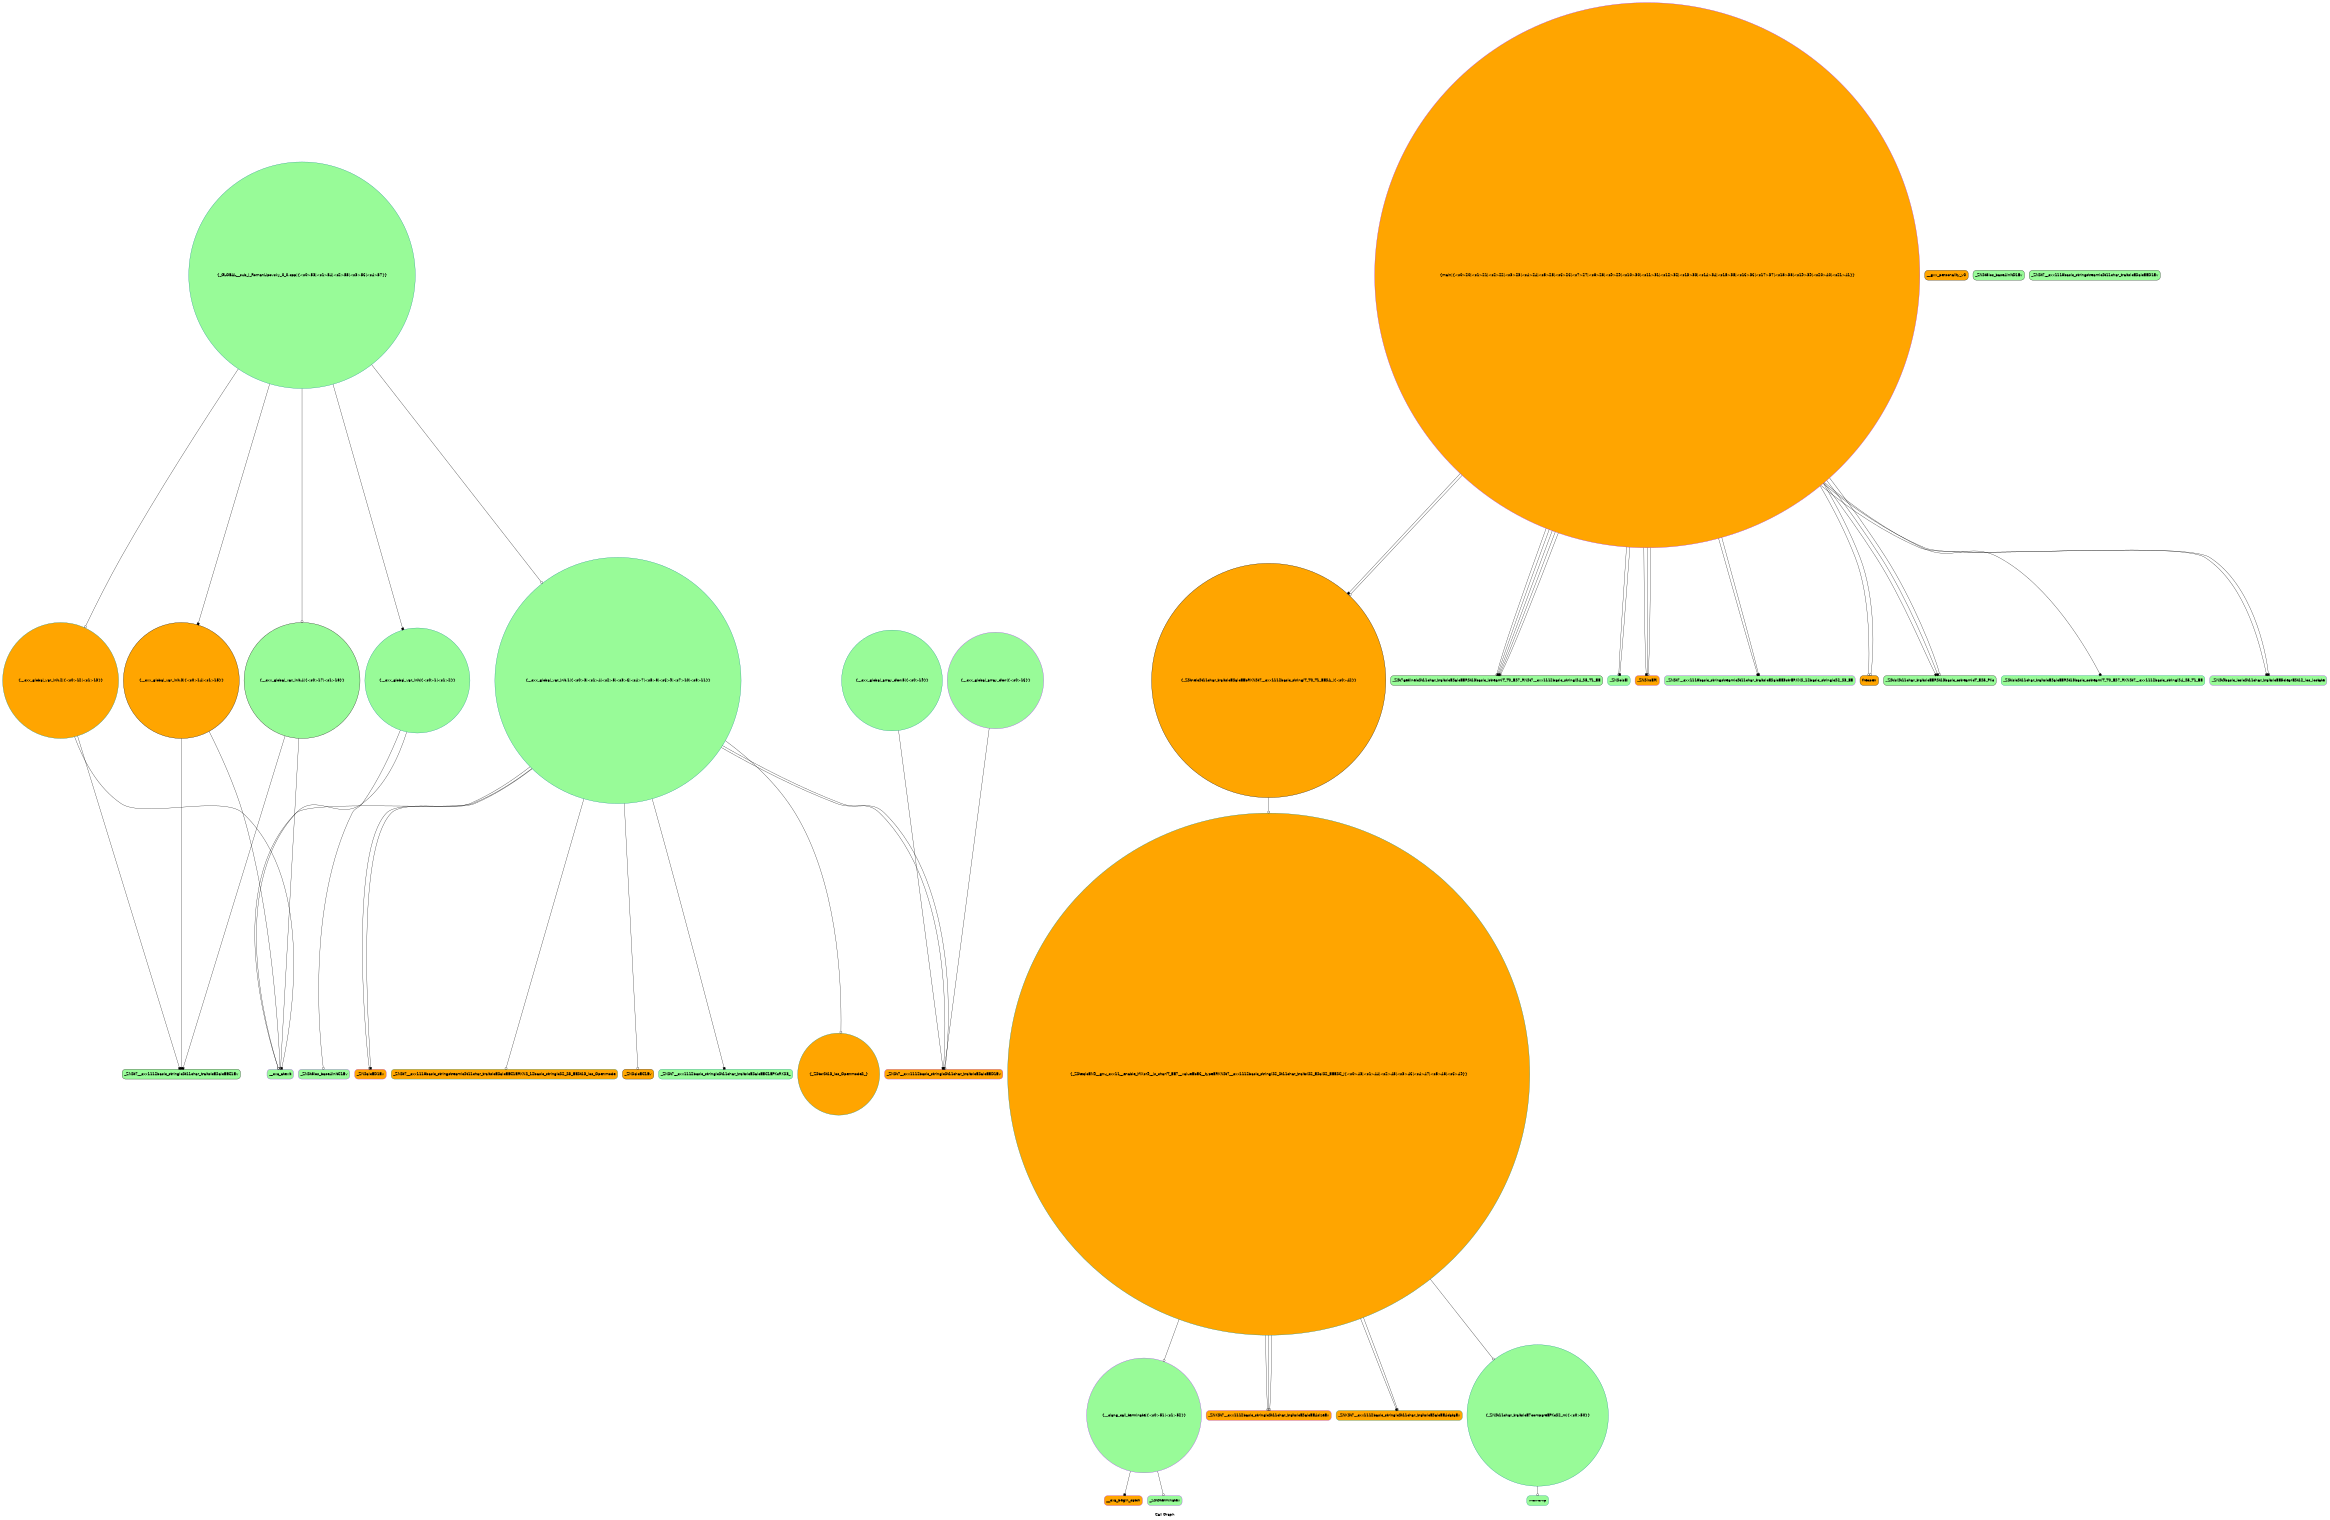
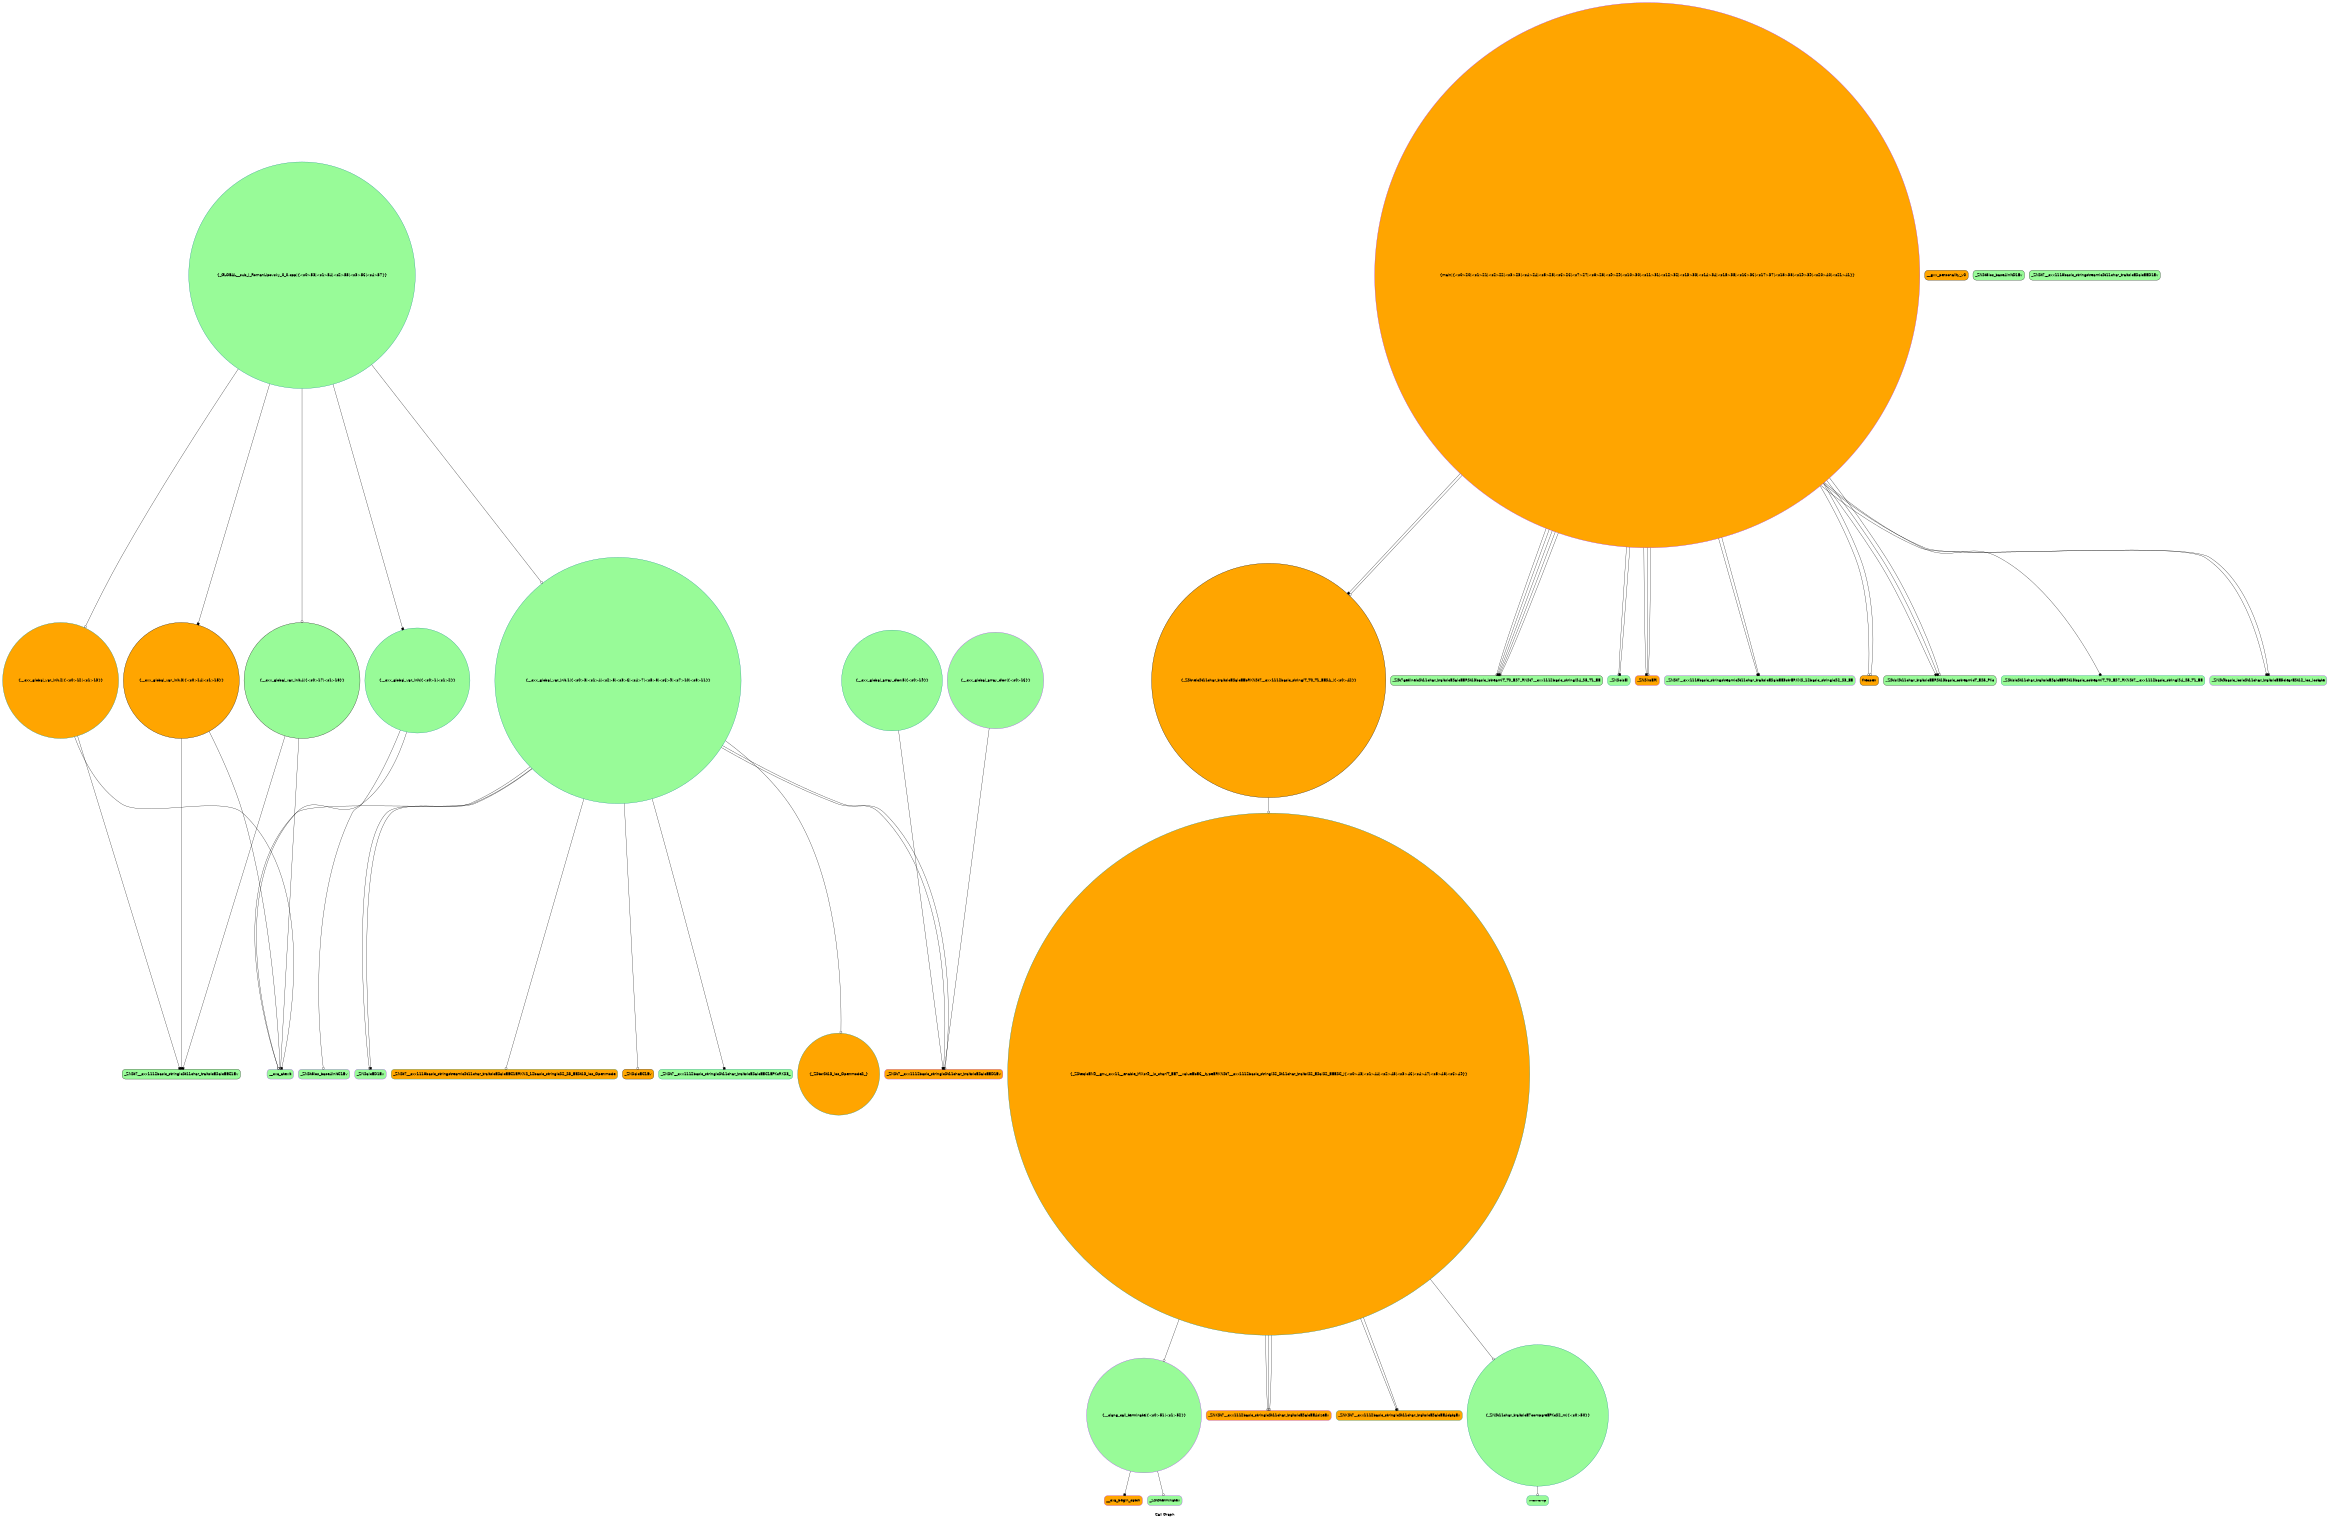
(370, 1074) -> (370, 1074)
